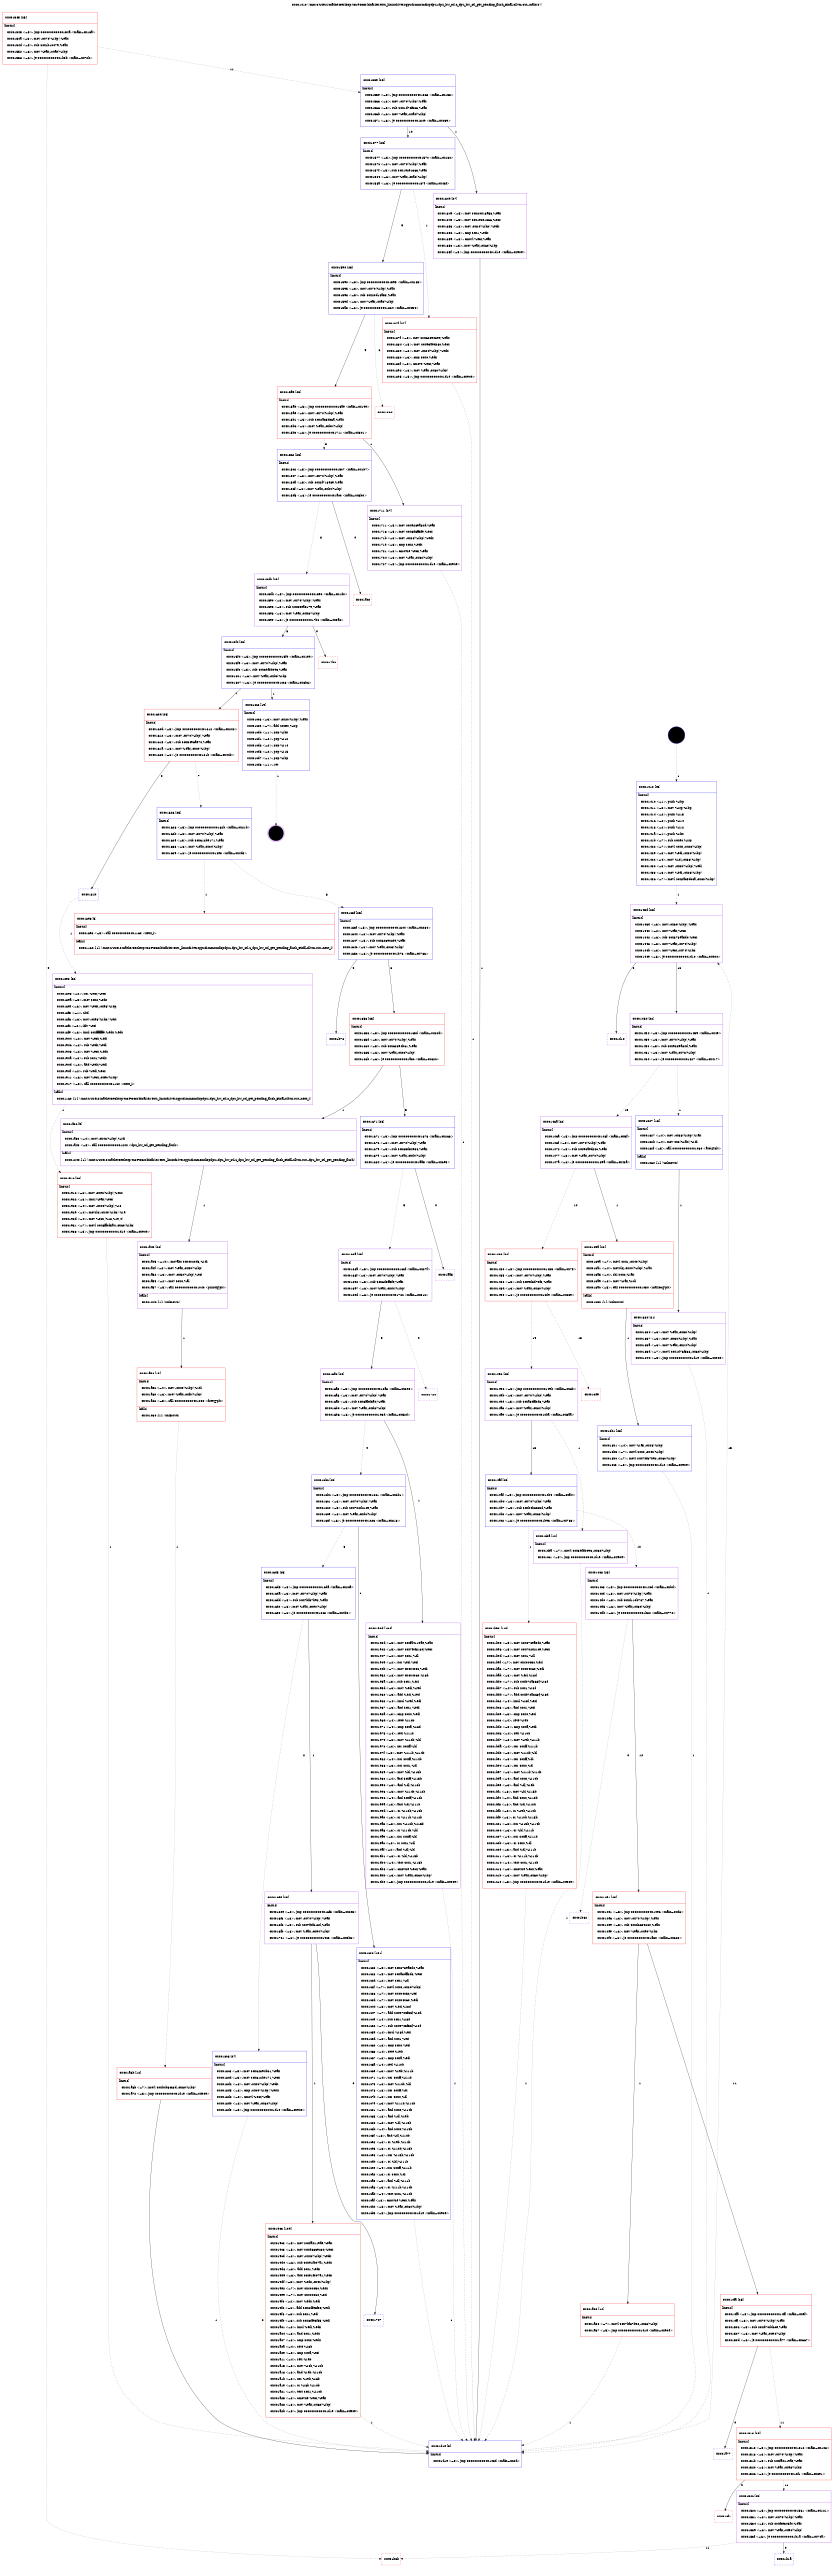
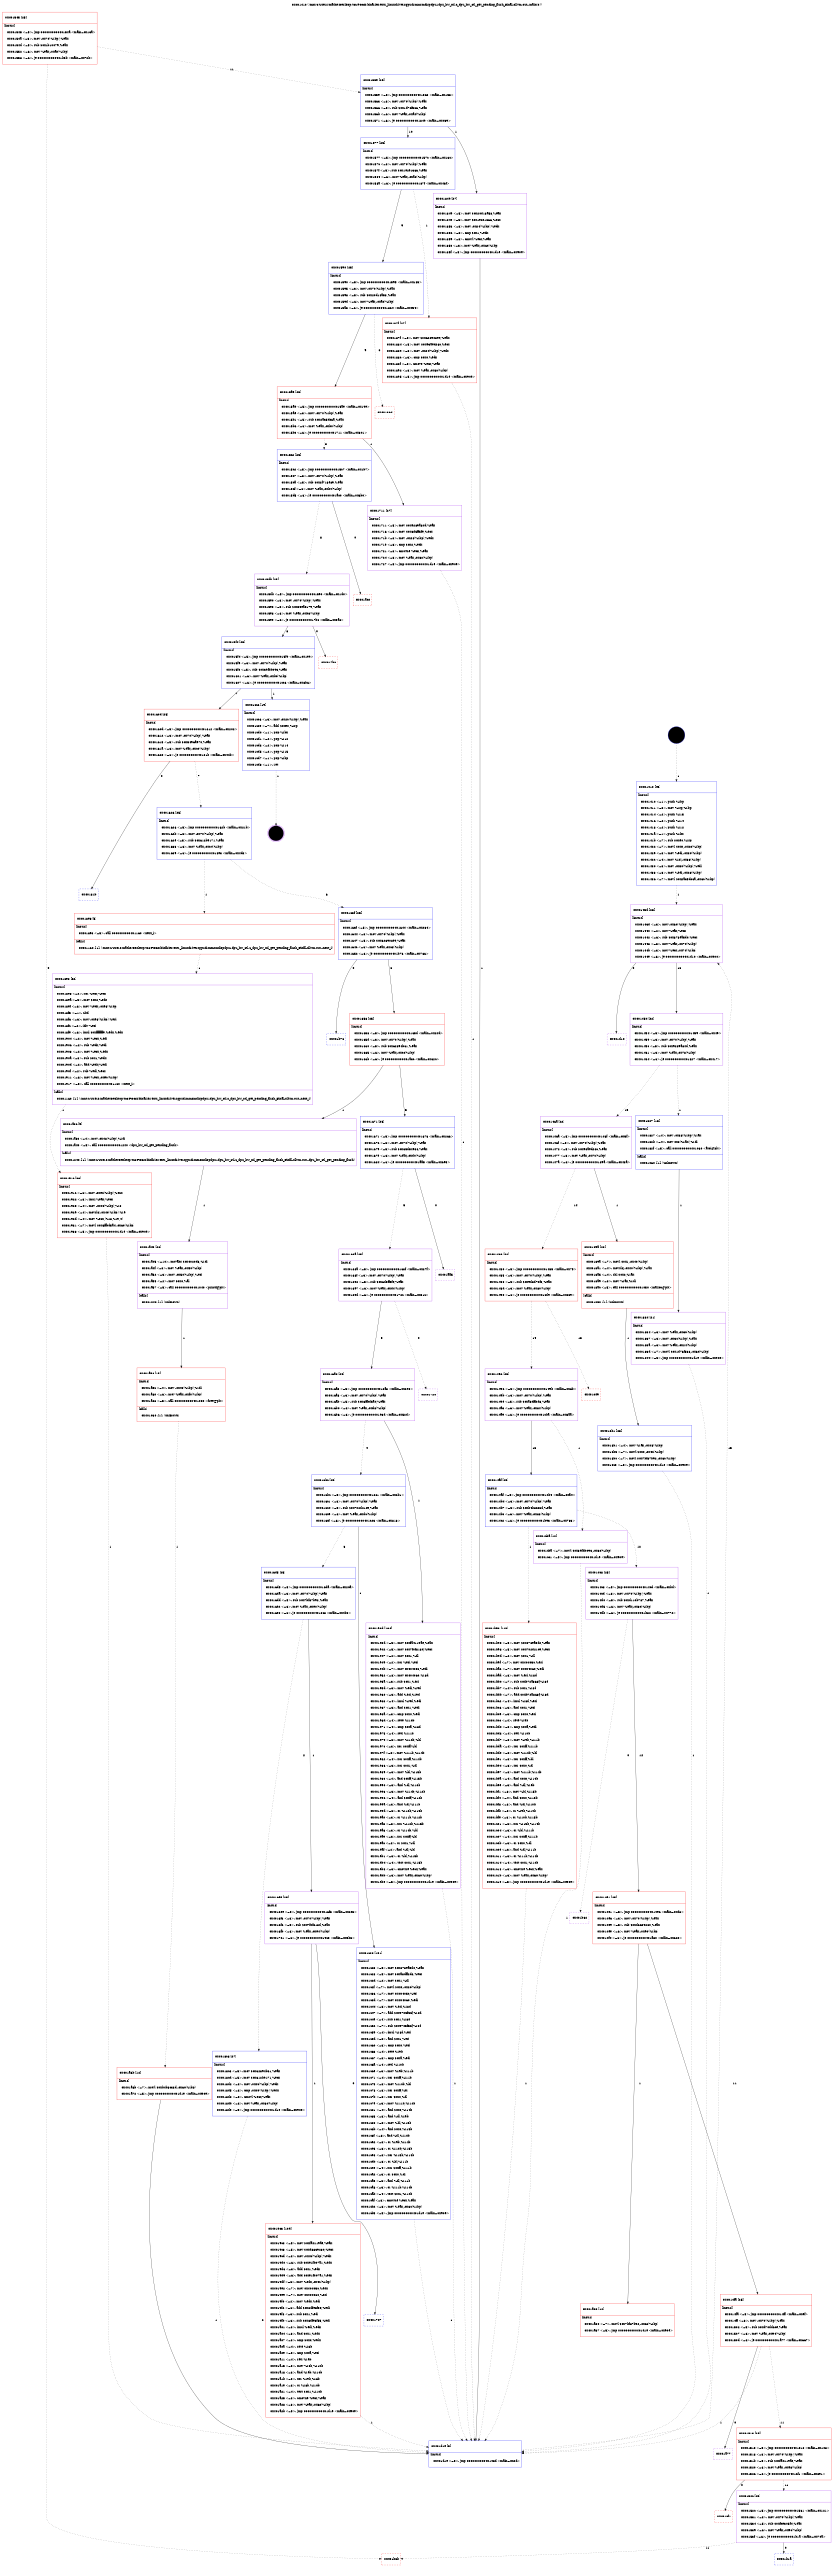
(60, 933) -> (198, 963)
(586, 2403) -> (667, 2441)
